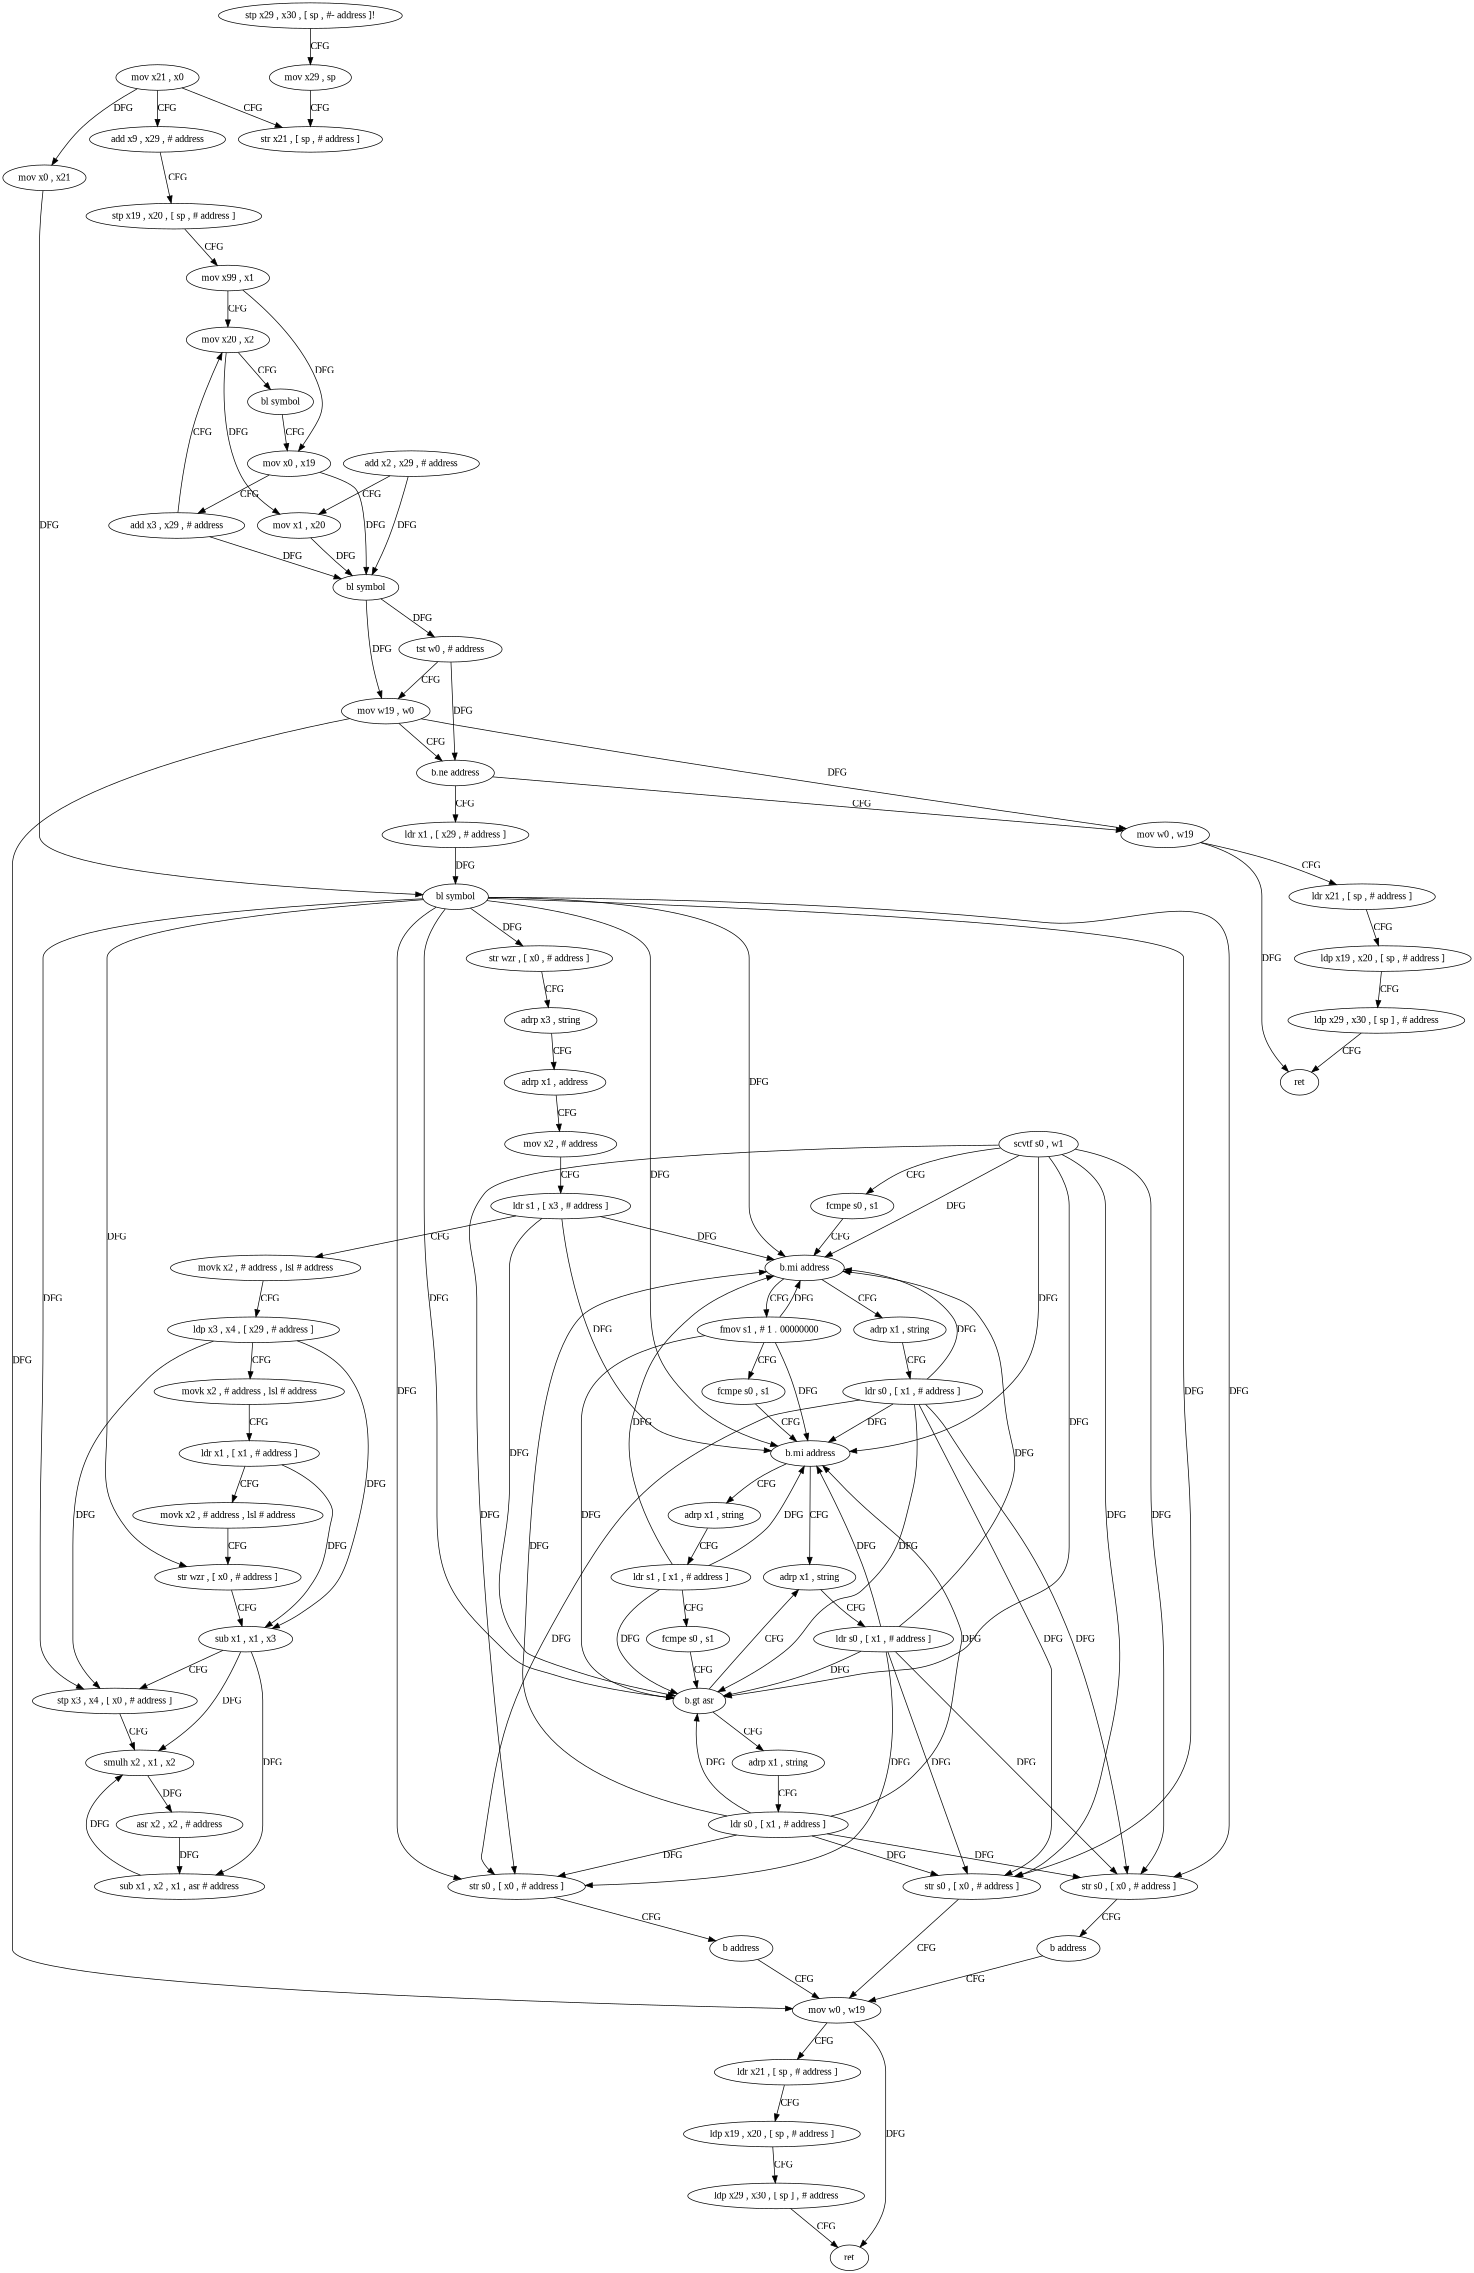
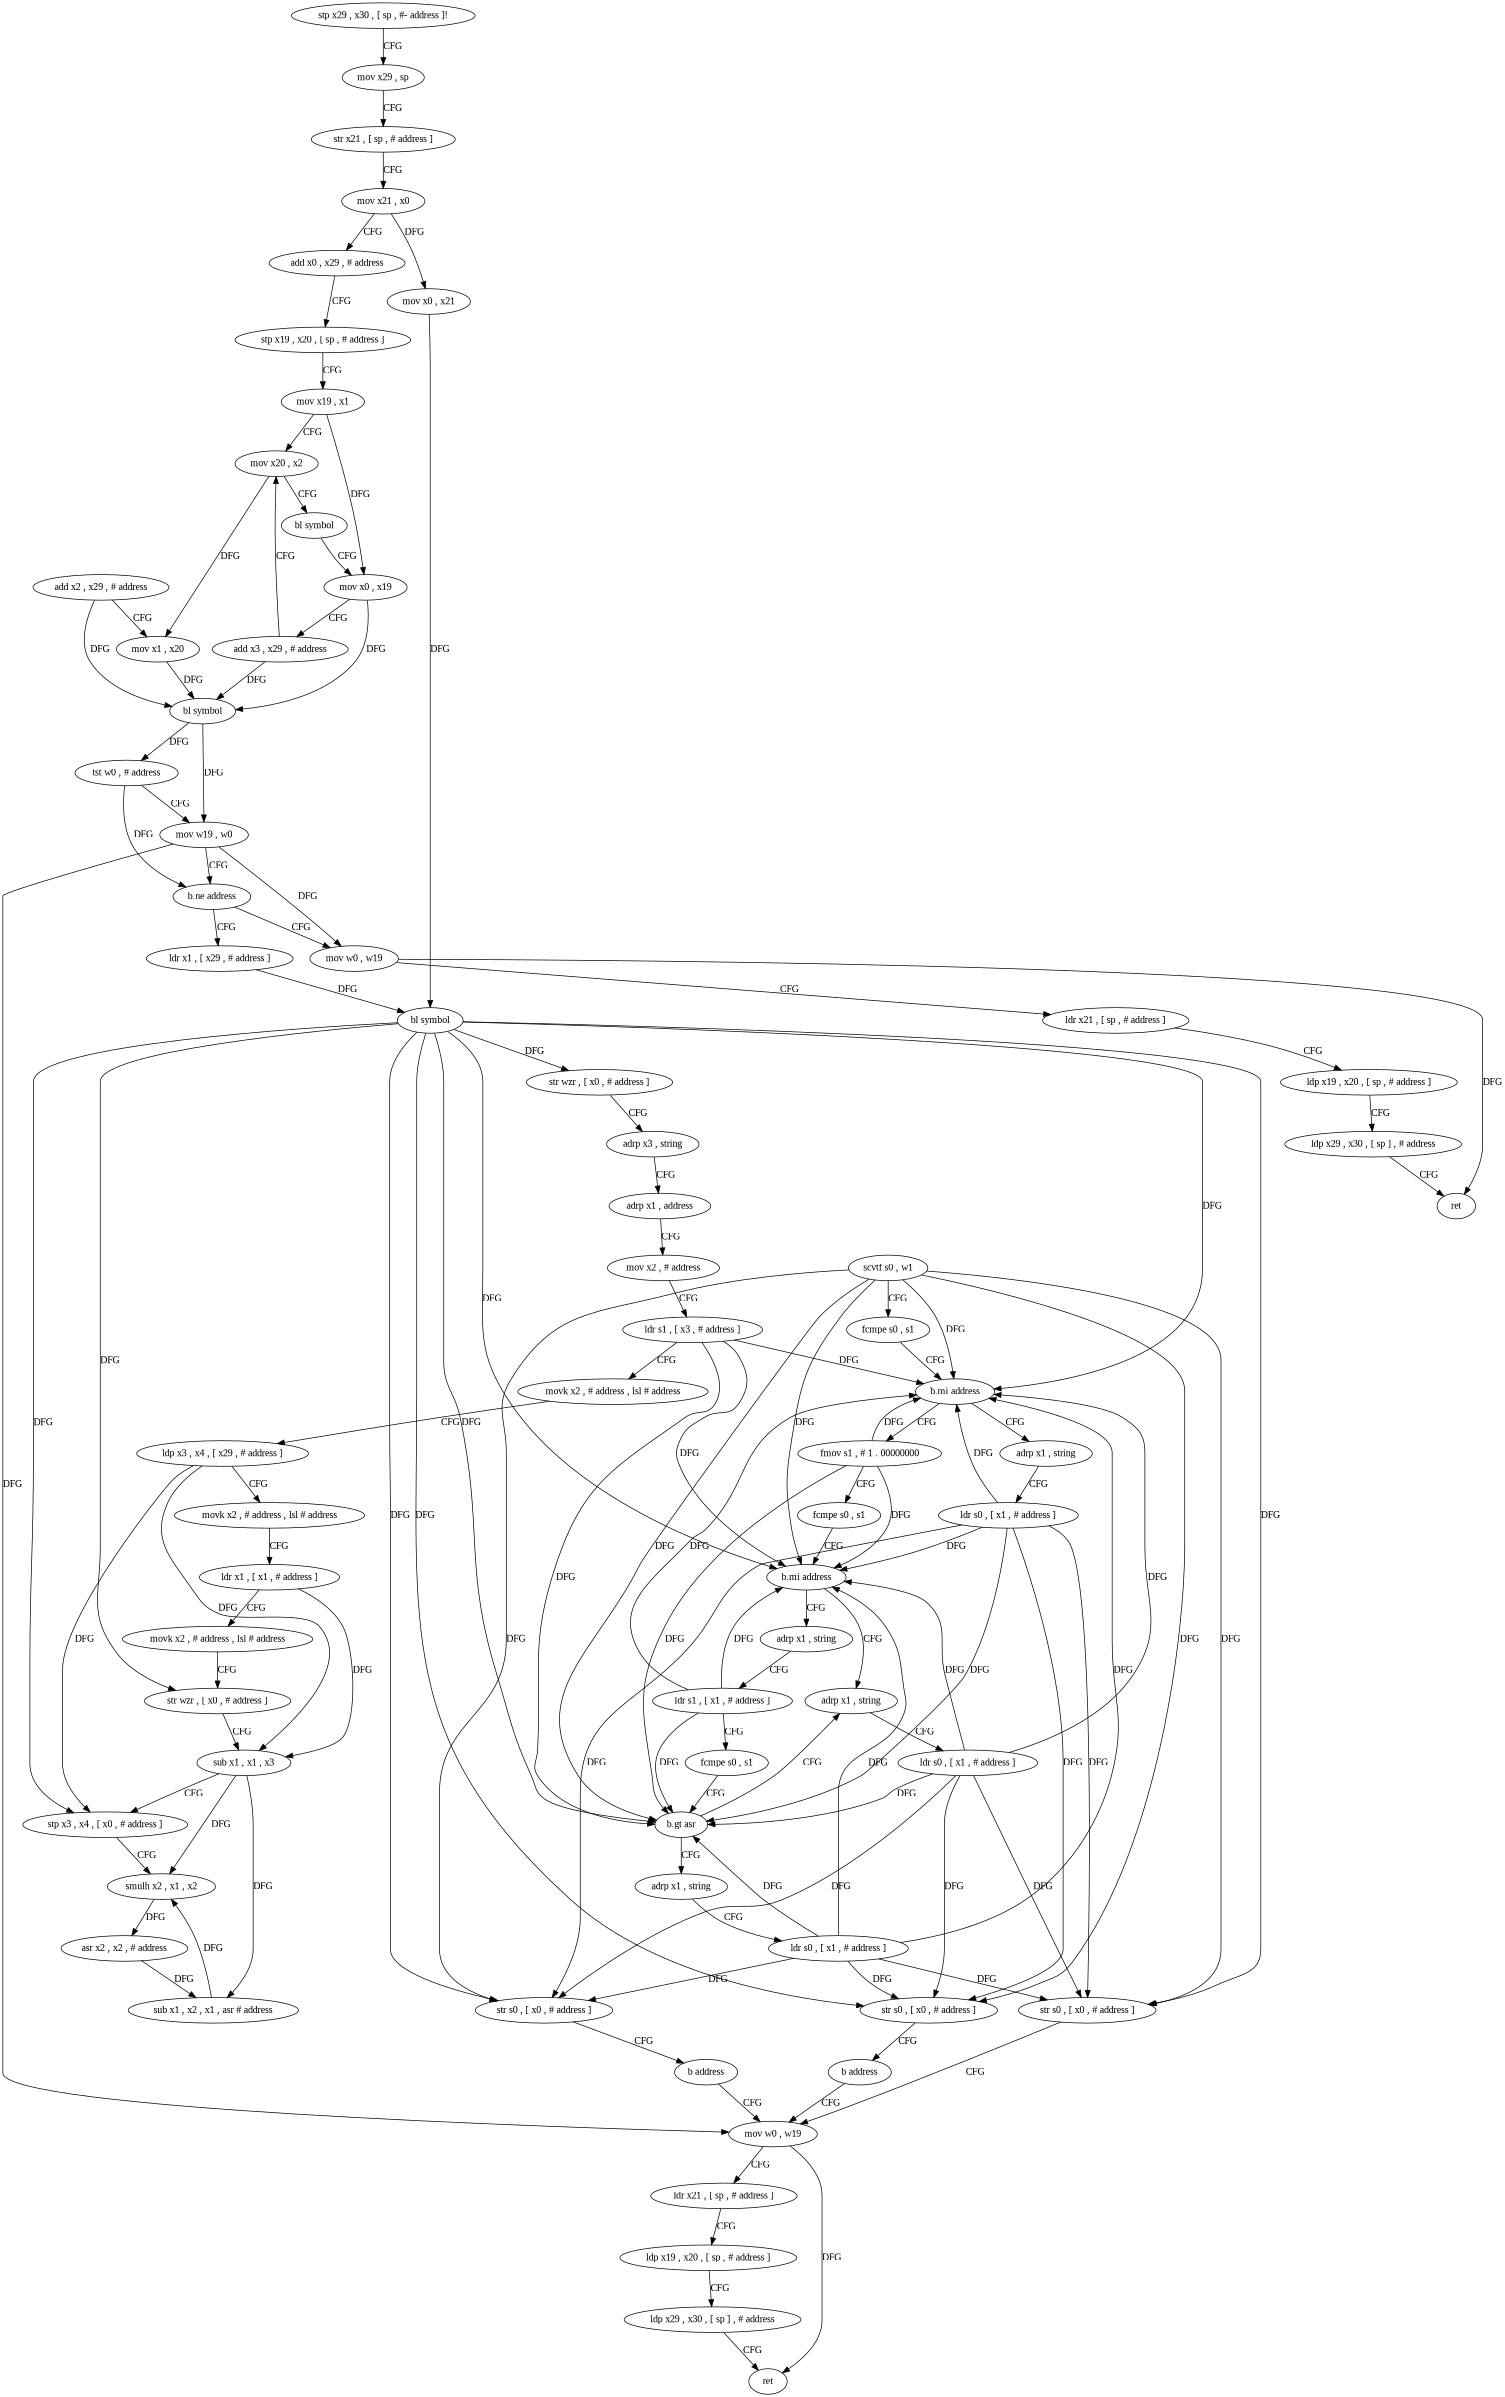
(229, 106) -> (383, 167)
(158, 139) -> (337, 263)
(228, 278) -> (323, 402)
